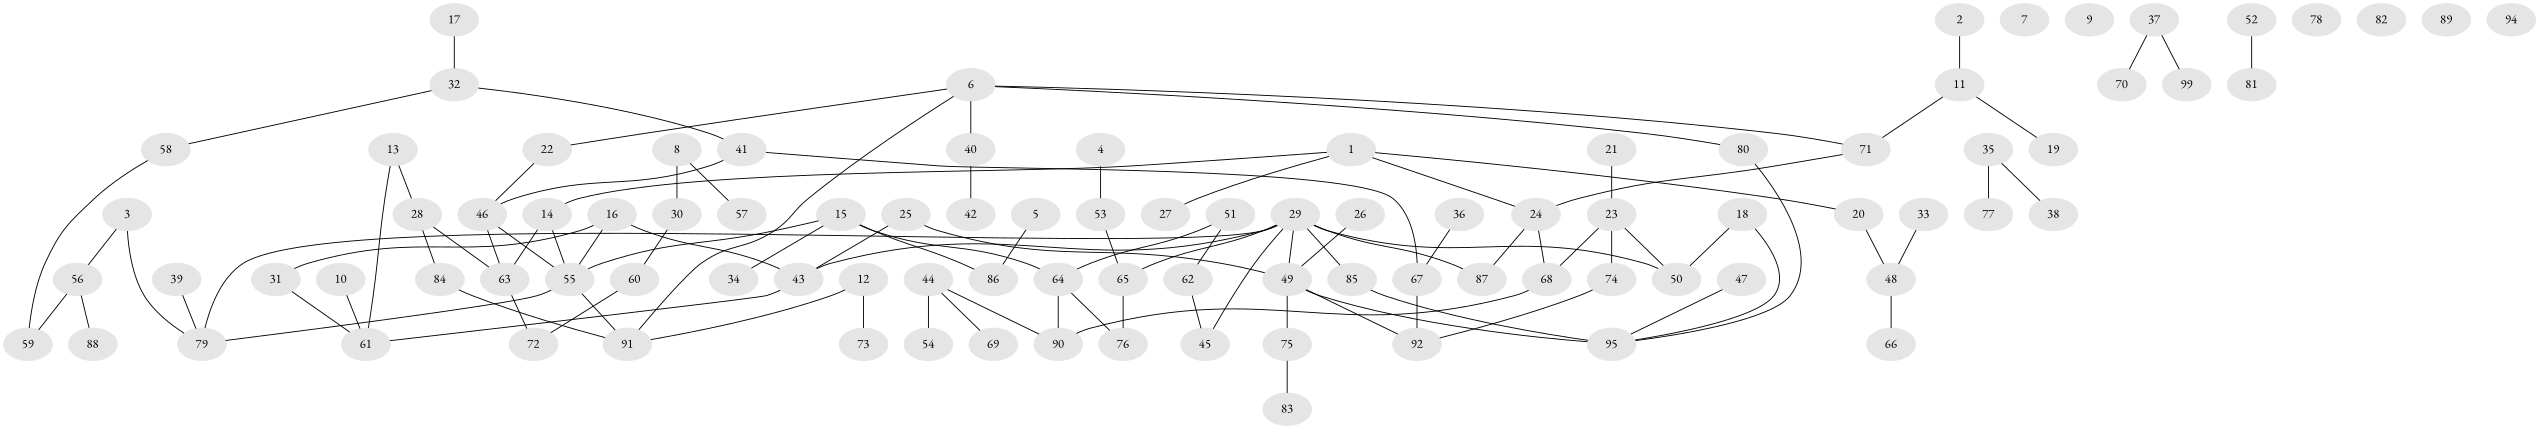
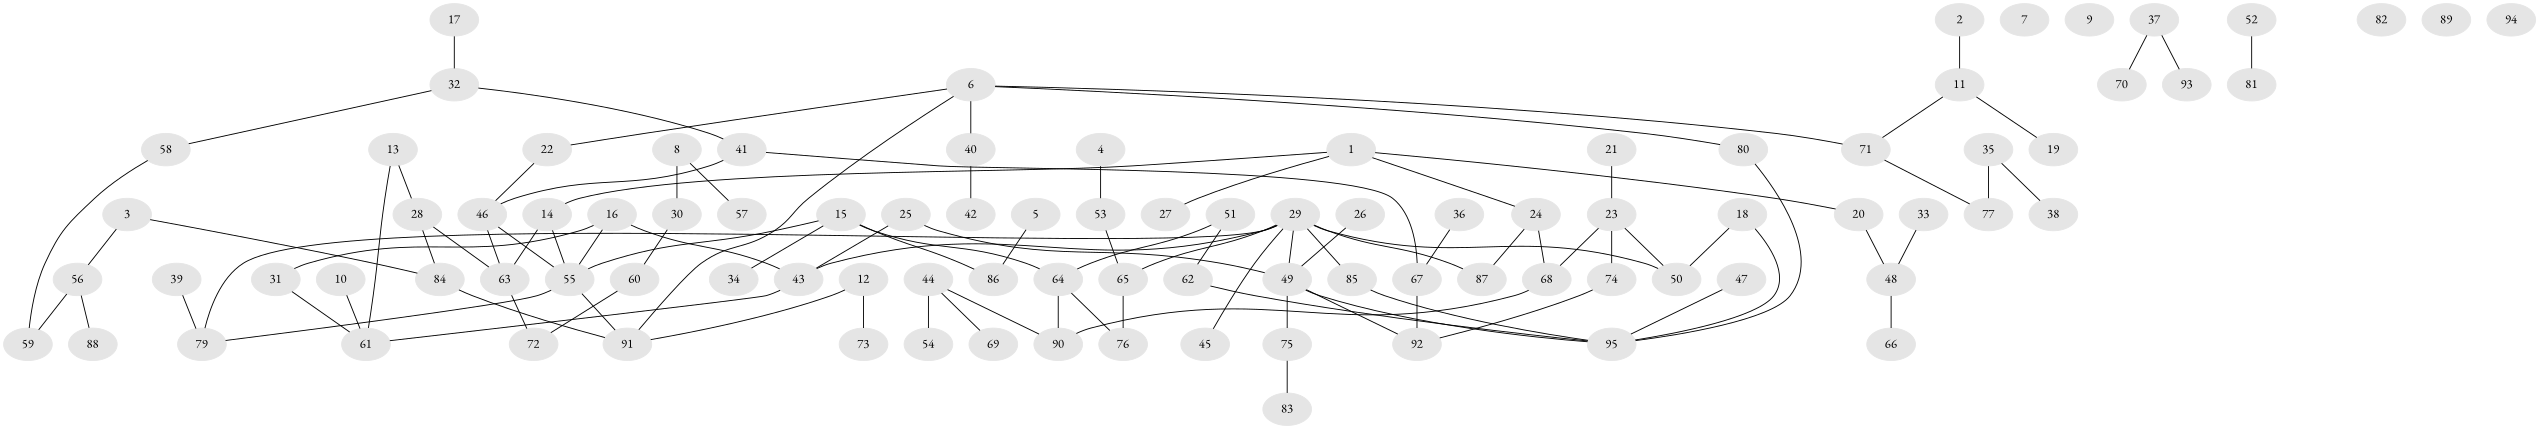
(2317, 20) -> none
(2187, 85) -> (2187, 85)
(1699, 177) -> (1927, 182)
(141, 290) -> (284, 245)
(1198, 316) -> (1323, 307)
